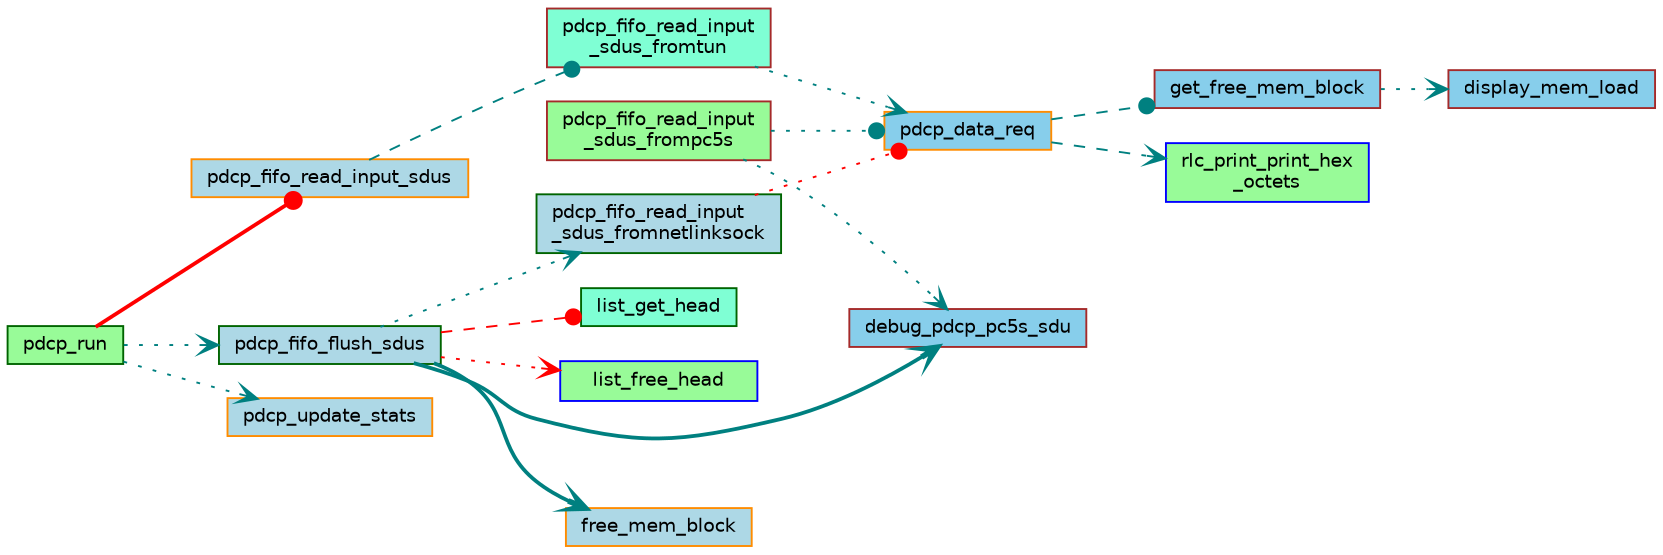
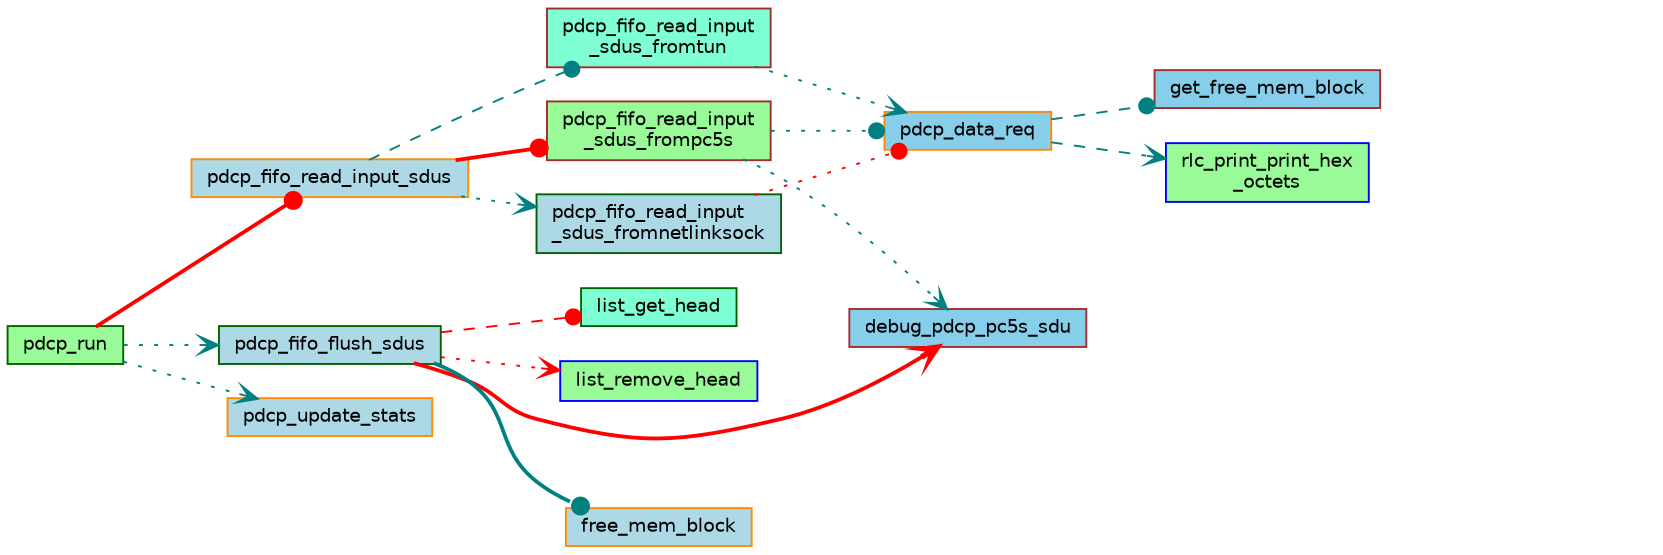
(1552, 89) -> none
none -> (494, 155)
(472, 293) -> (489, 200)
(659, 381) -> (659, 381)
(503, 431) -> (503, 431)
(669, 438) -> (669, 438)
